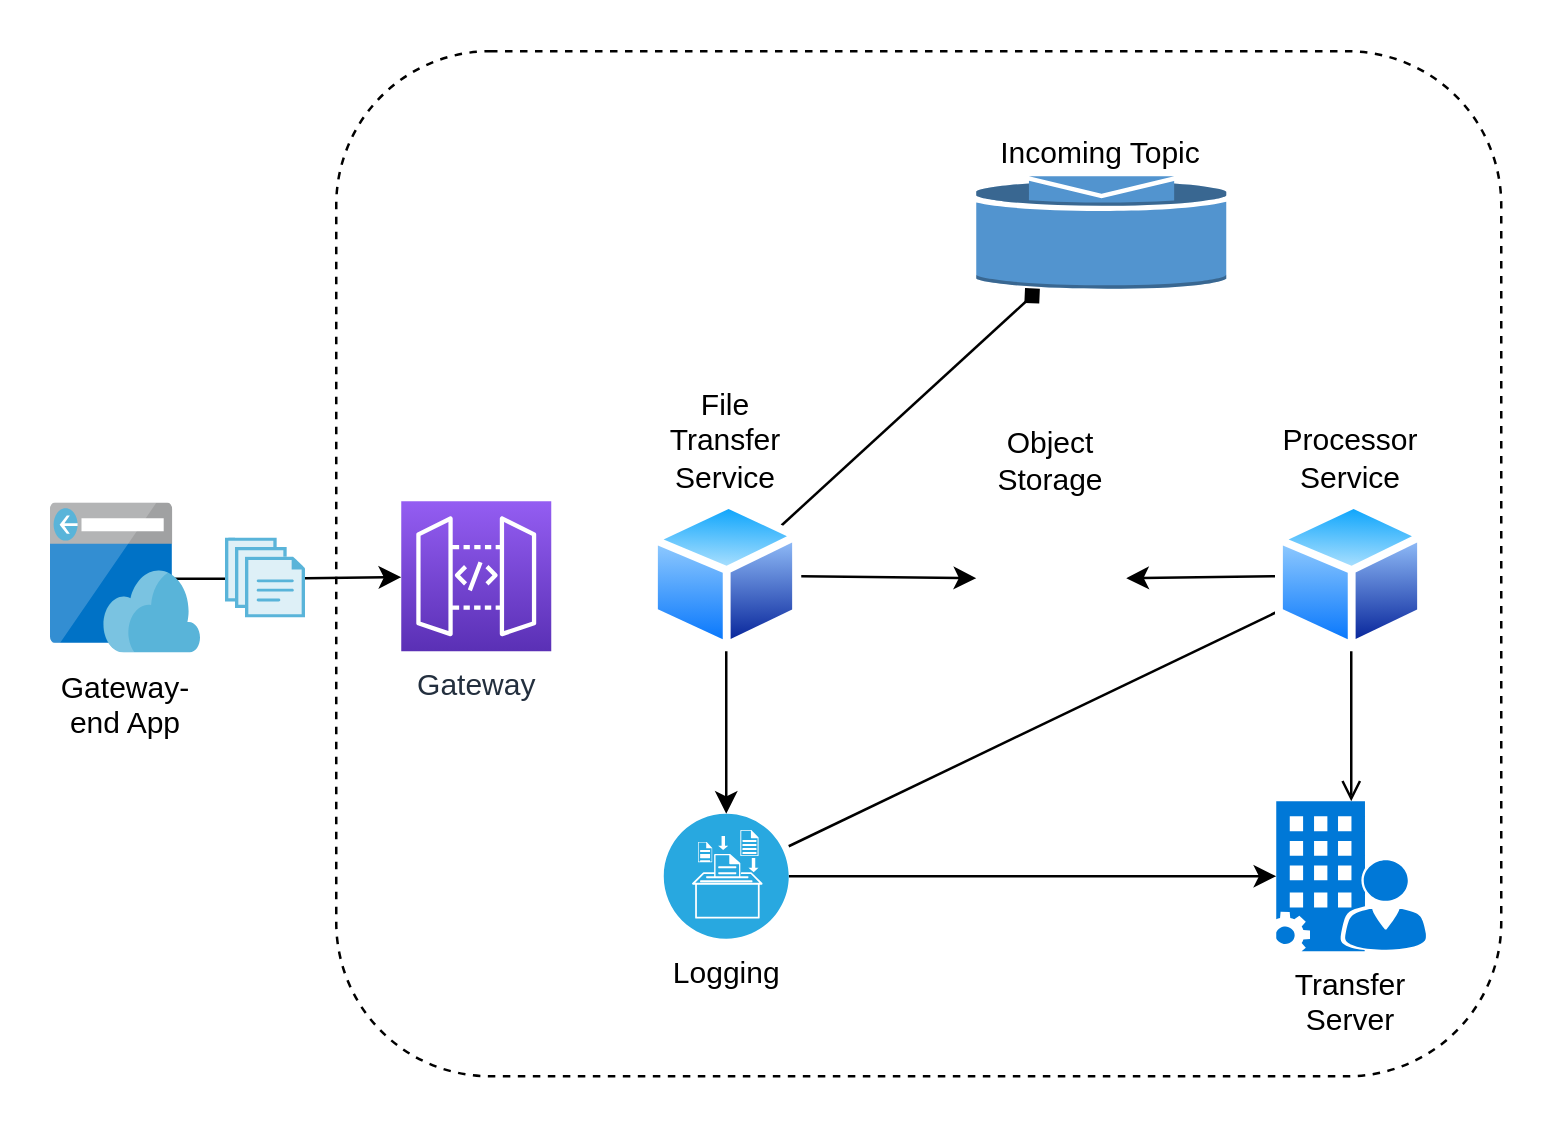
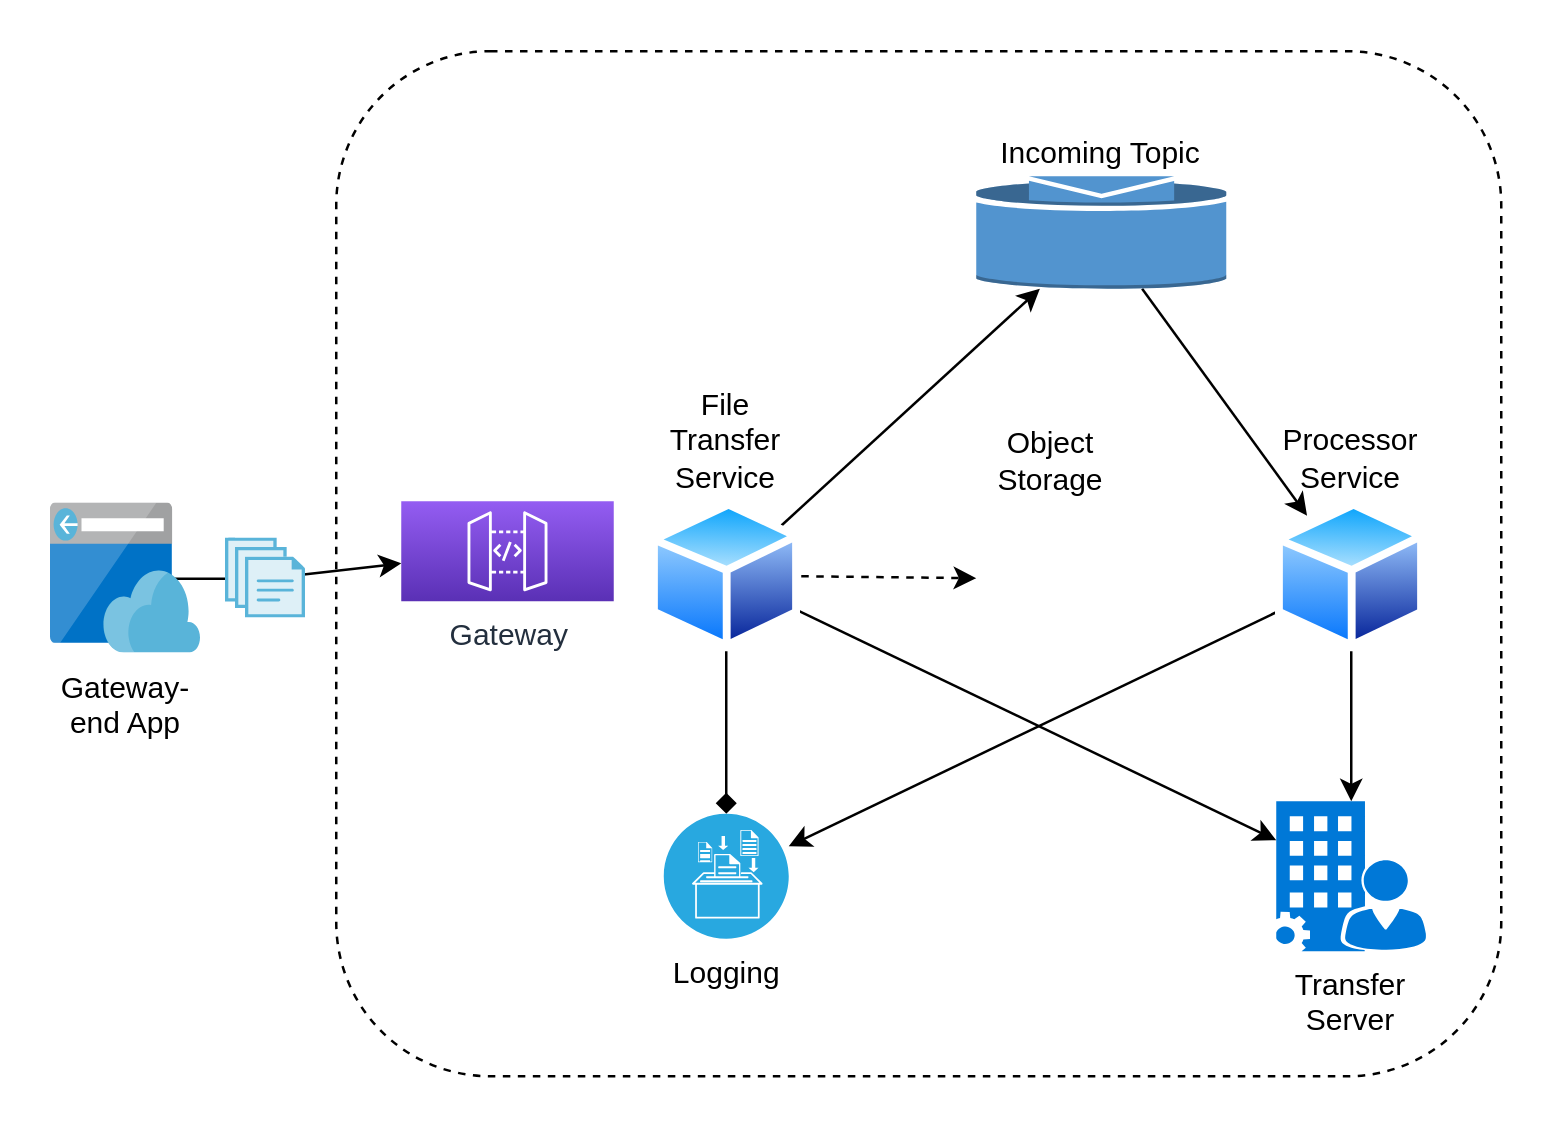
(1025, 302) -> (1027, 301)
none -> (1220, 396)
(476, 576) -> (508, 551)
(877, 577) -> (877, 577)
(1209, 577) -> none
none -> (915, 667)
(1351, 787) -> (1351, 783)
(726, 794) -> (726, 793)
(798, 842) -> (805, 838)
(1024, 876) -> none
